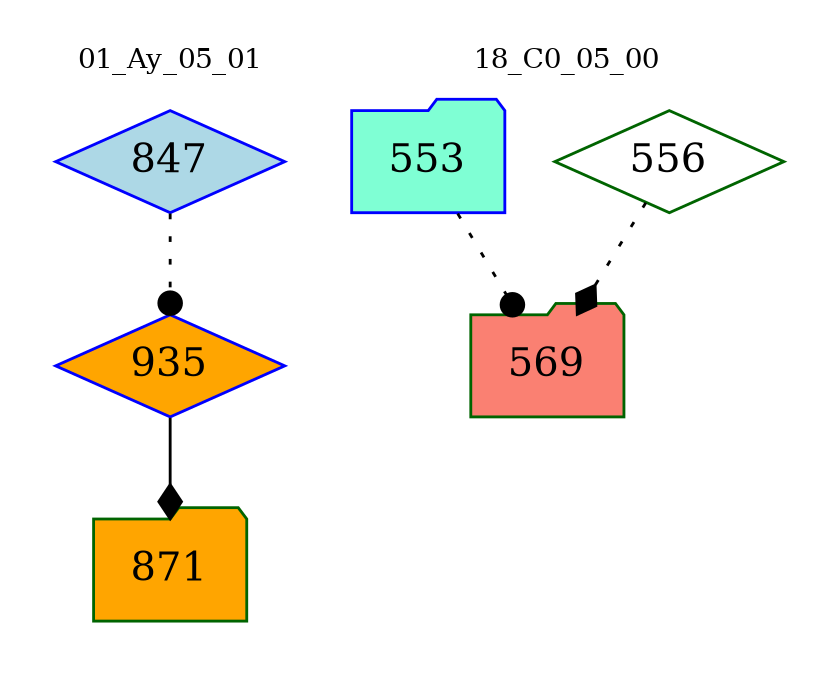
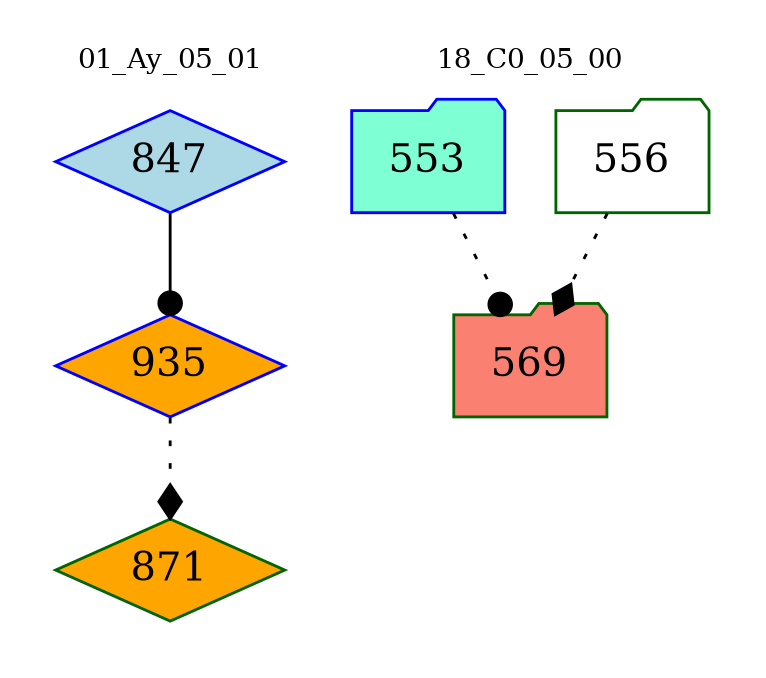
(669, 162) -> (632, 162)
(170, 253) -> (170, 253)
(170, 451) -> (170, 451)
(170, 570) -> (170, 570)
